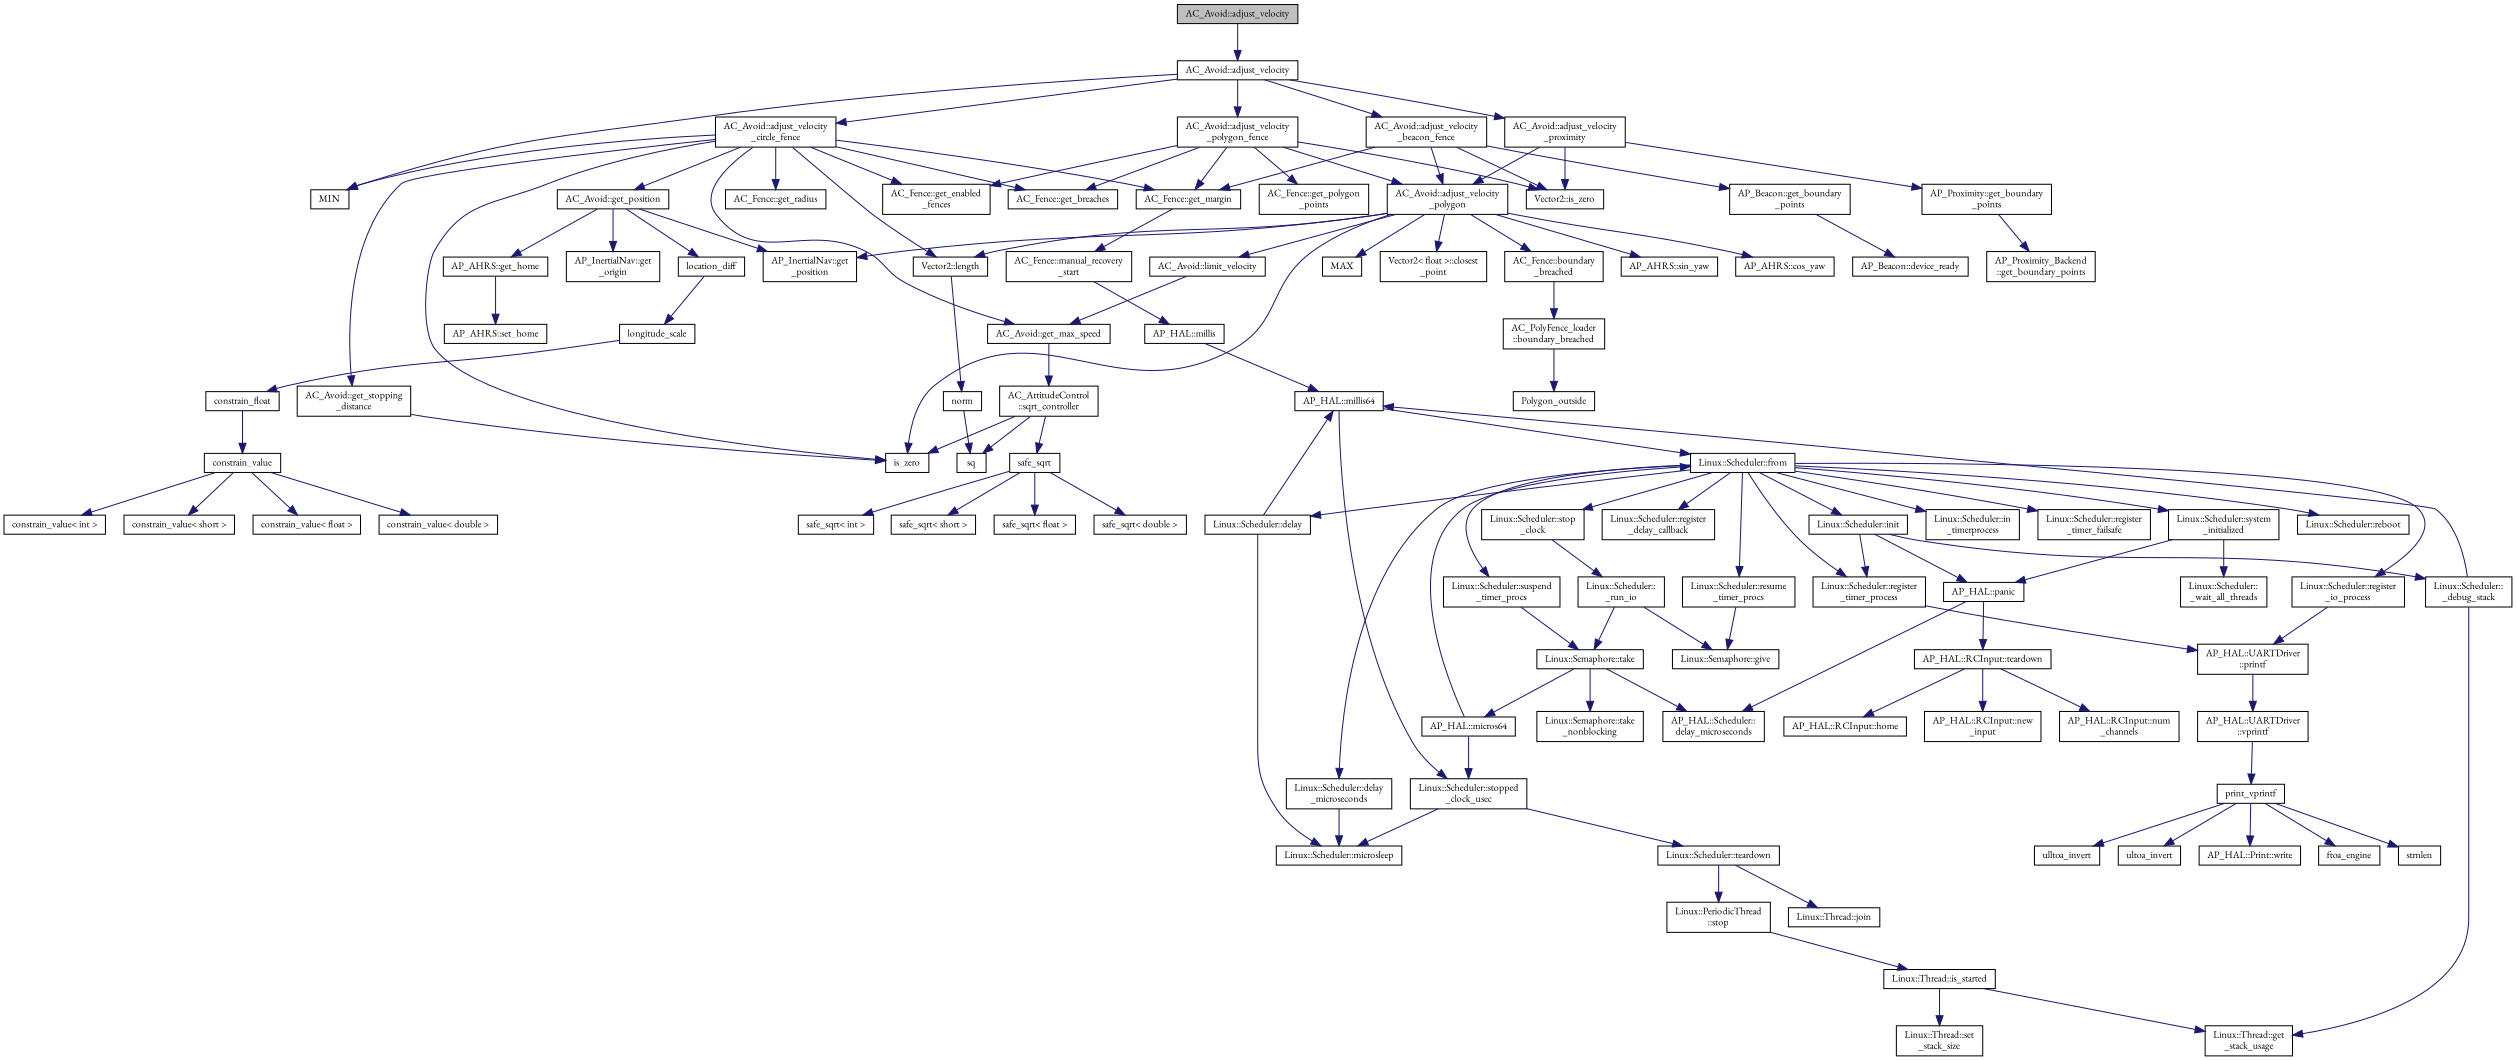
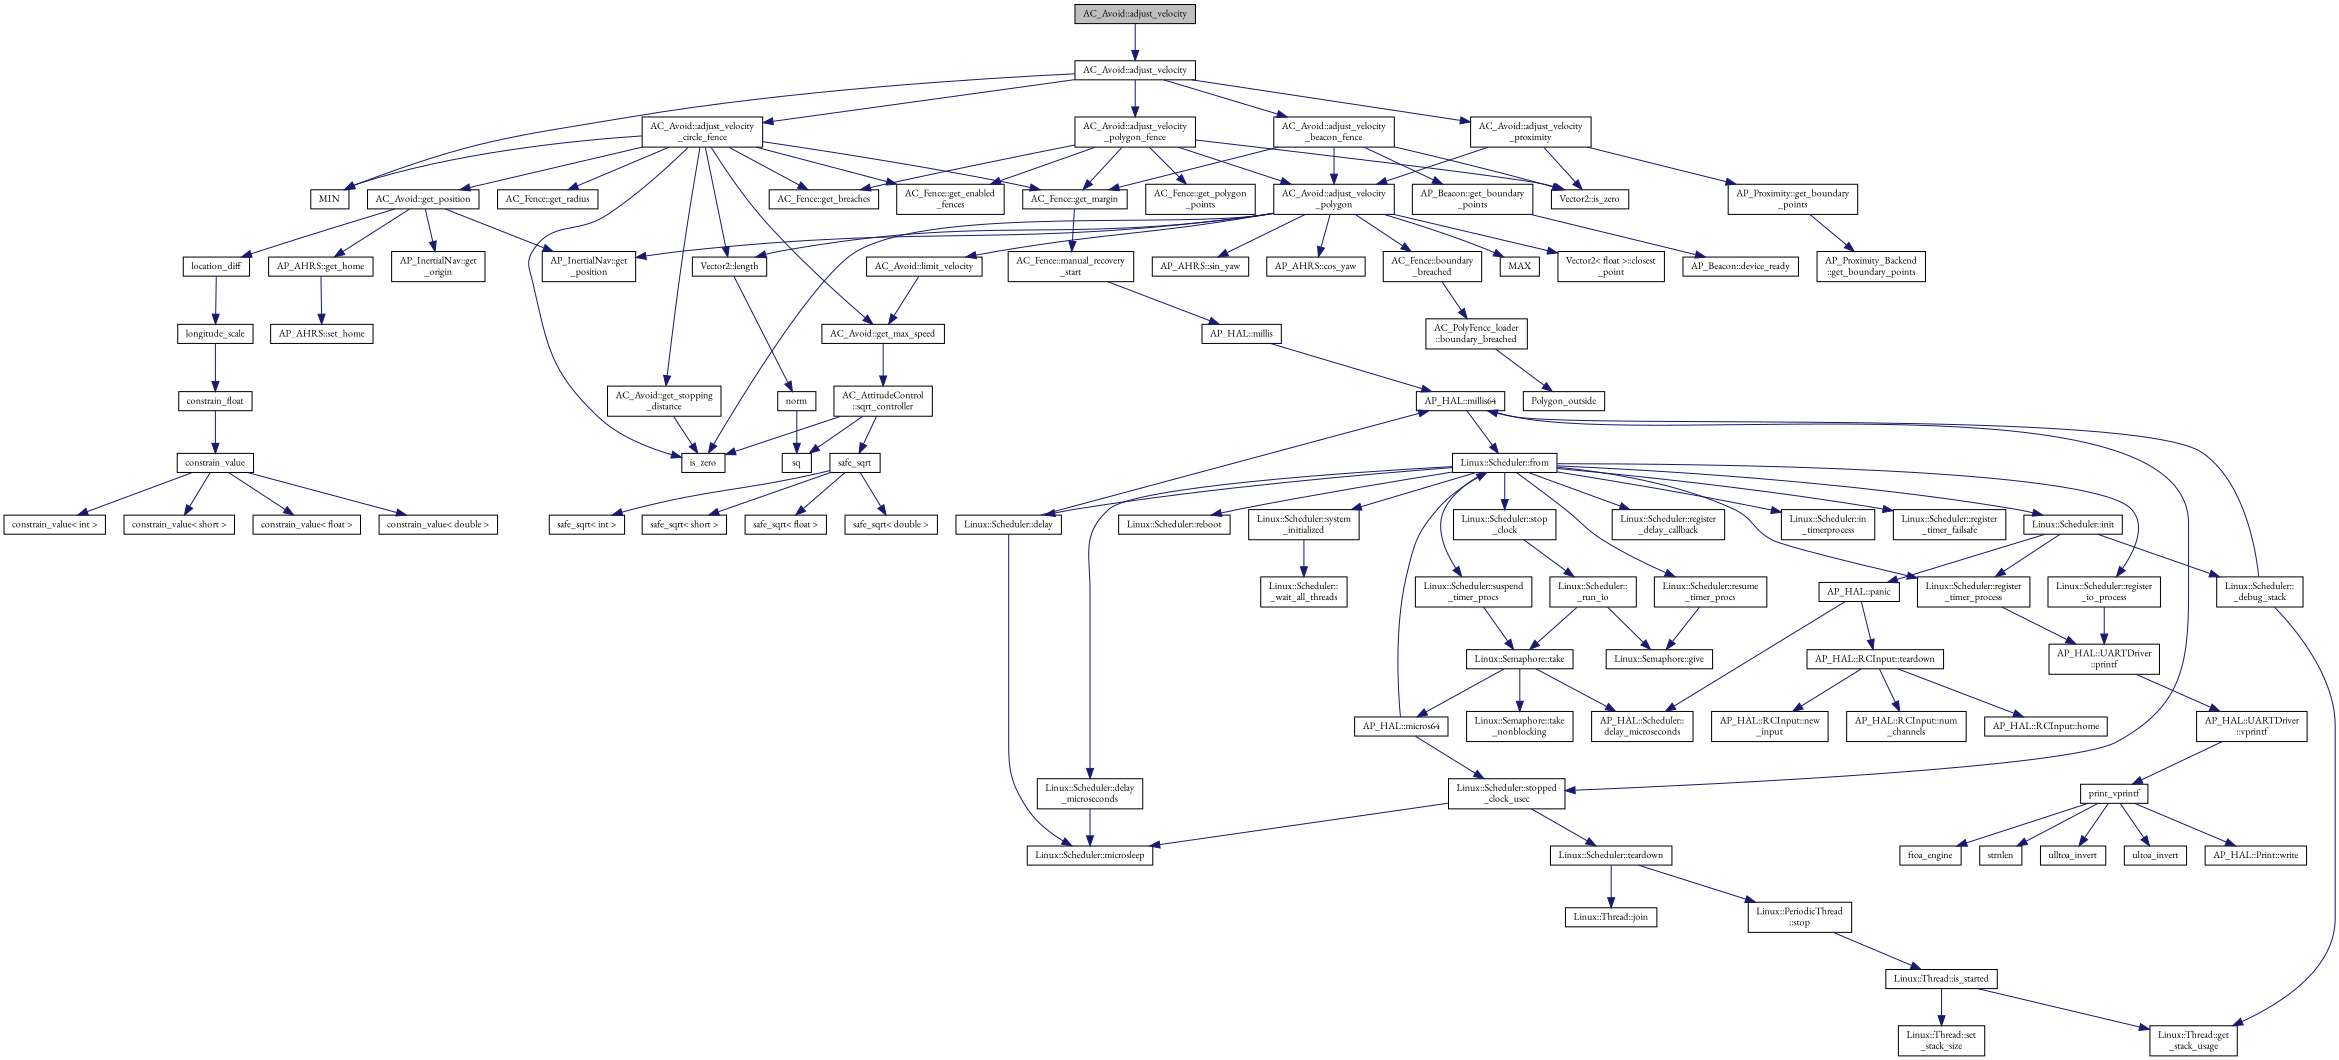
(2087, 563) -> none
